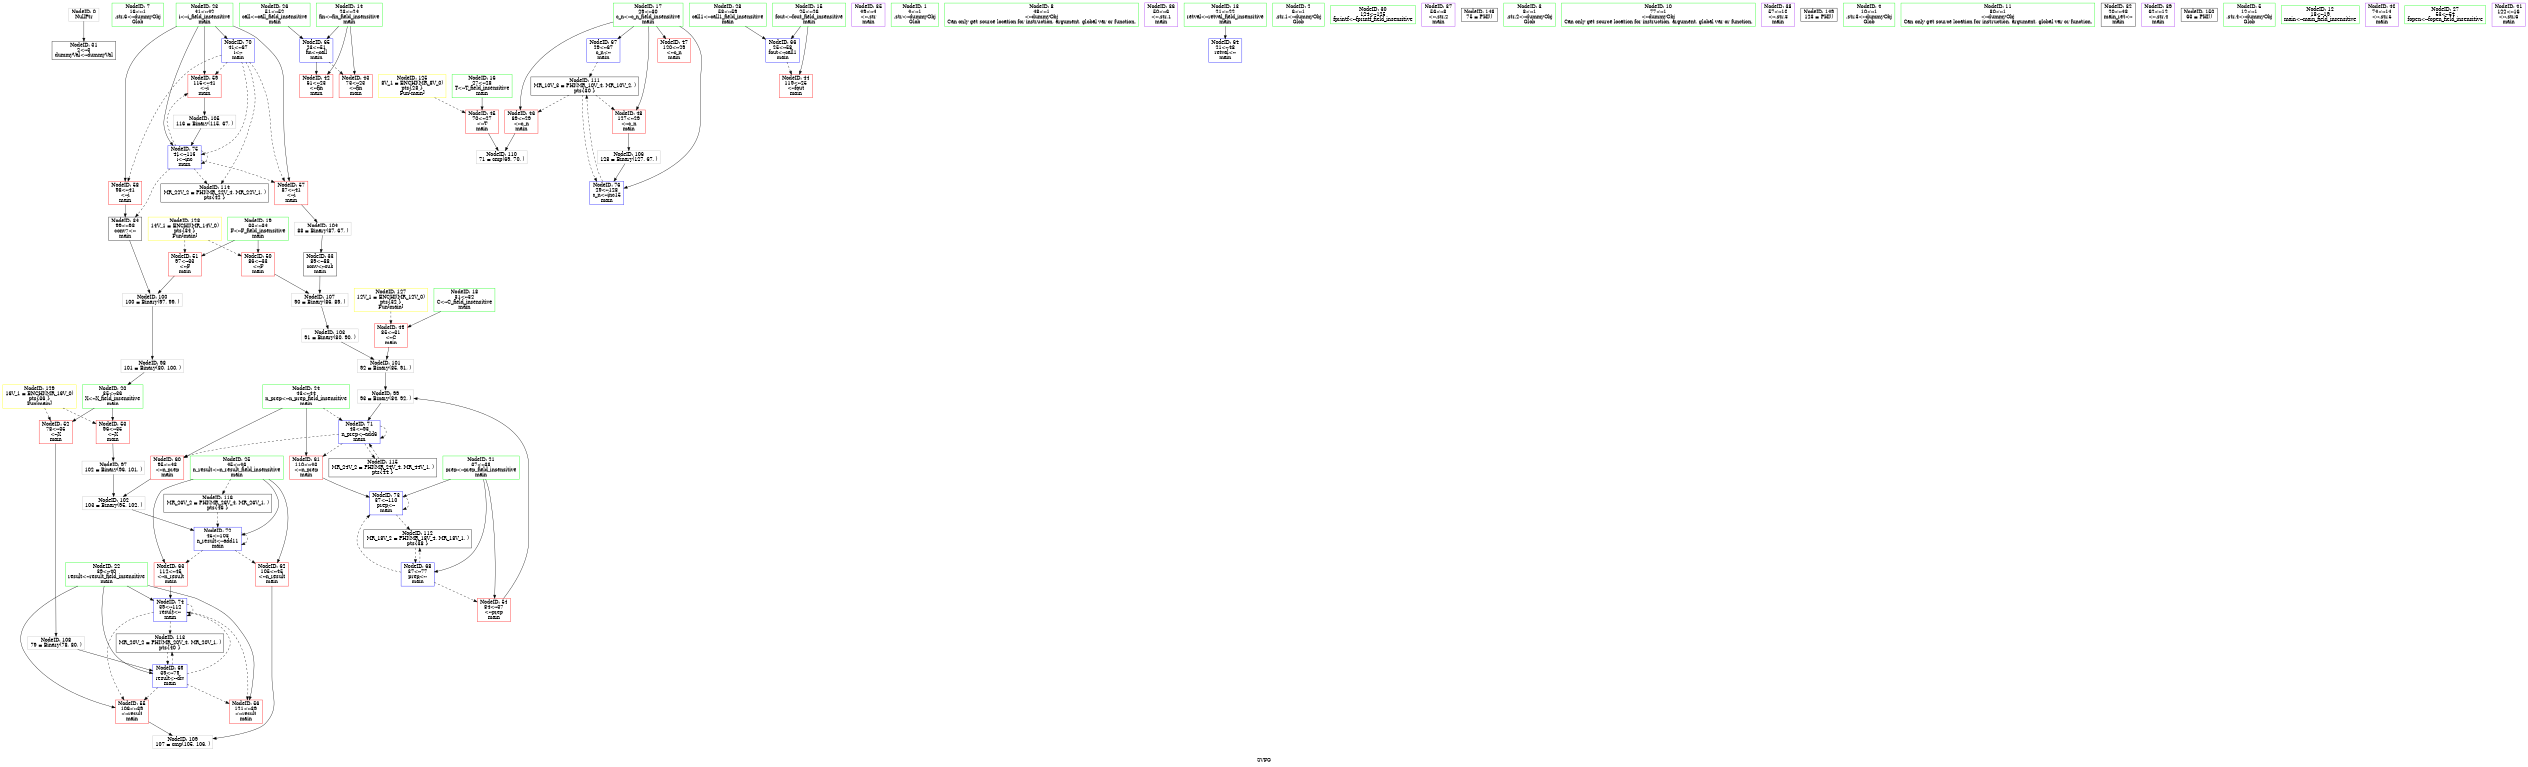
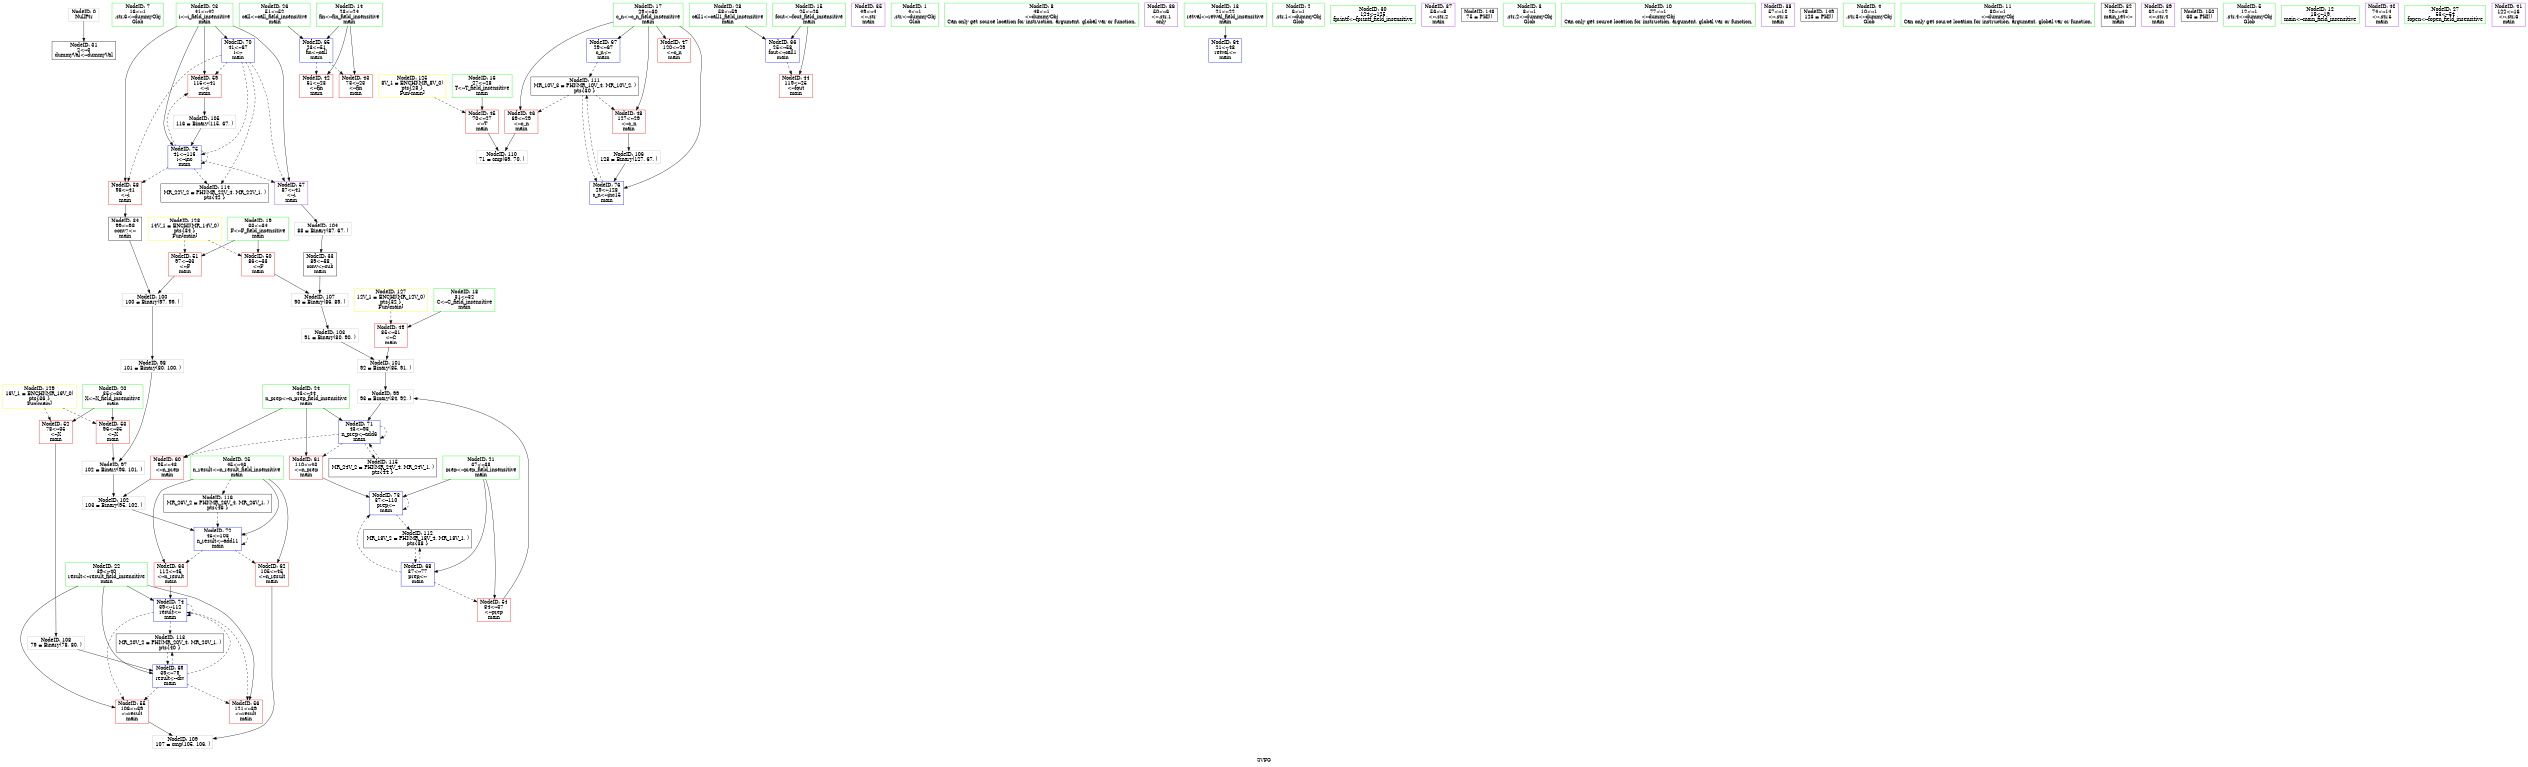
(1161, 22) -> (1161, 22)
(316, 67) -> (316, 67)
(152, 190) -> (156, 174)
(291, 193) -> (291, 193)
(137, 378) -> (143, 418)
(331, 413) -> (331, 413)
(383, 467) -> (383, 467)
